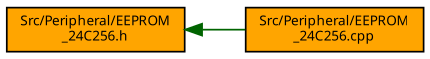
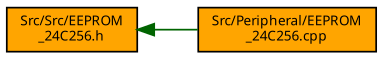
(96, 30) -> (72, 30)
